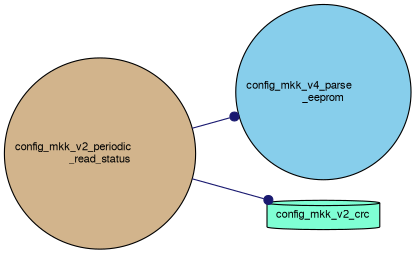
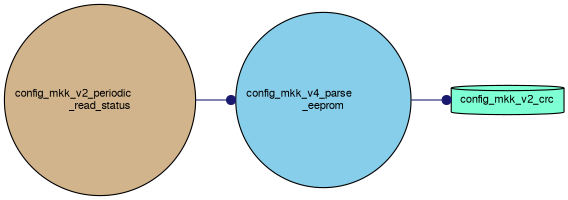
(228, 189) -> (427, 100)
